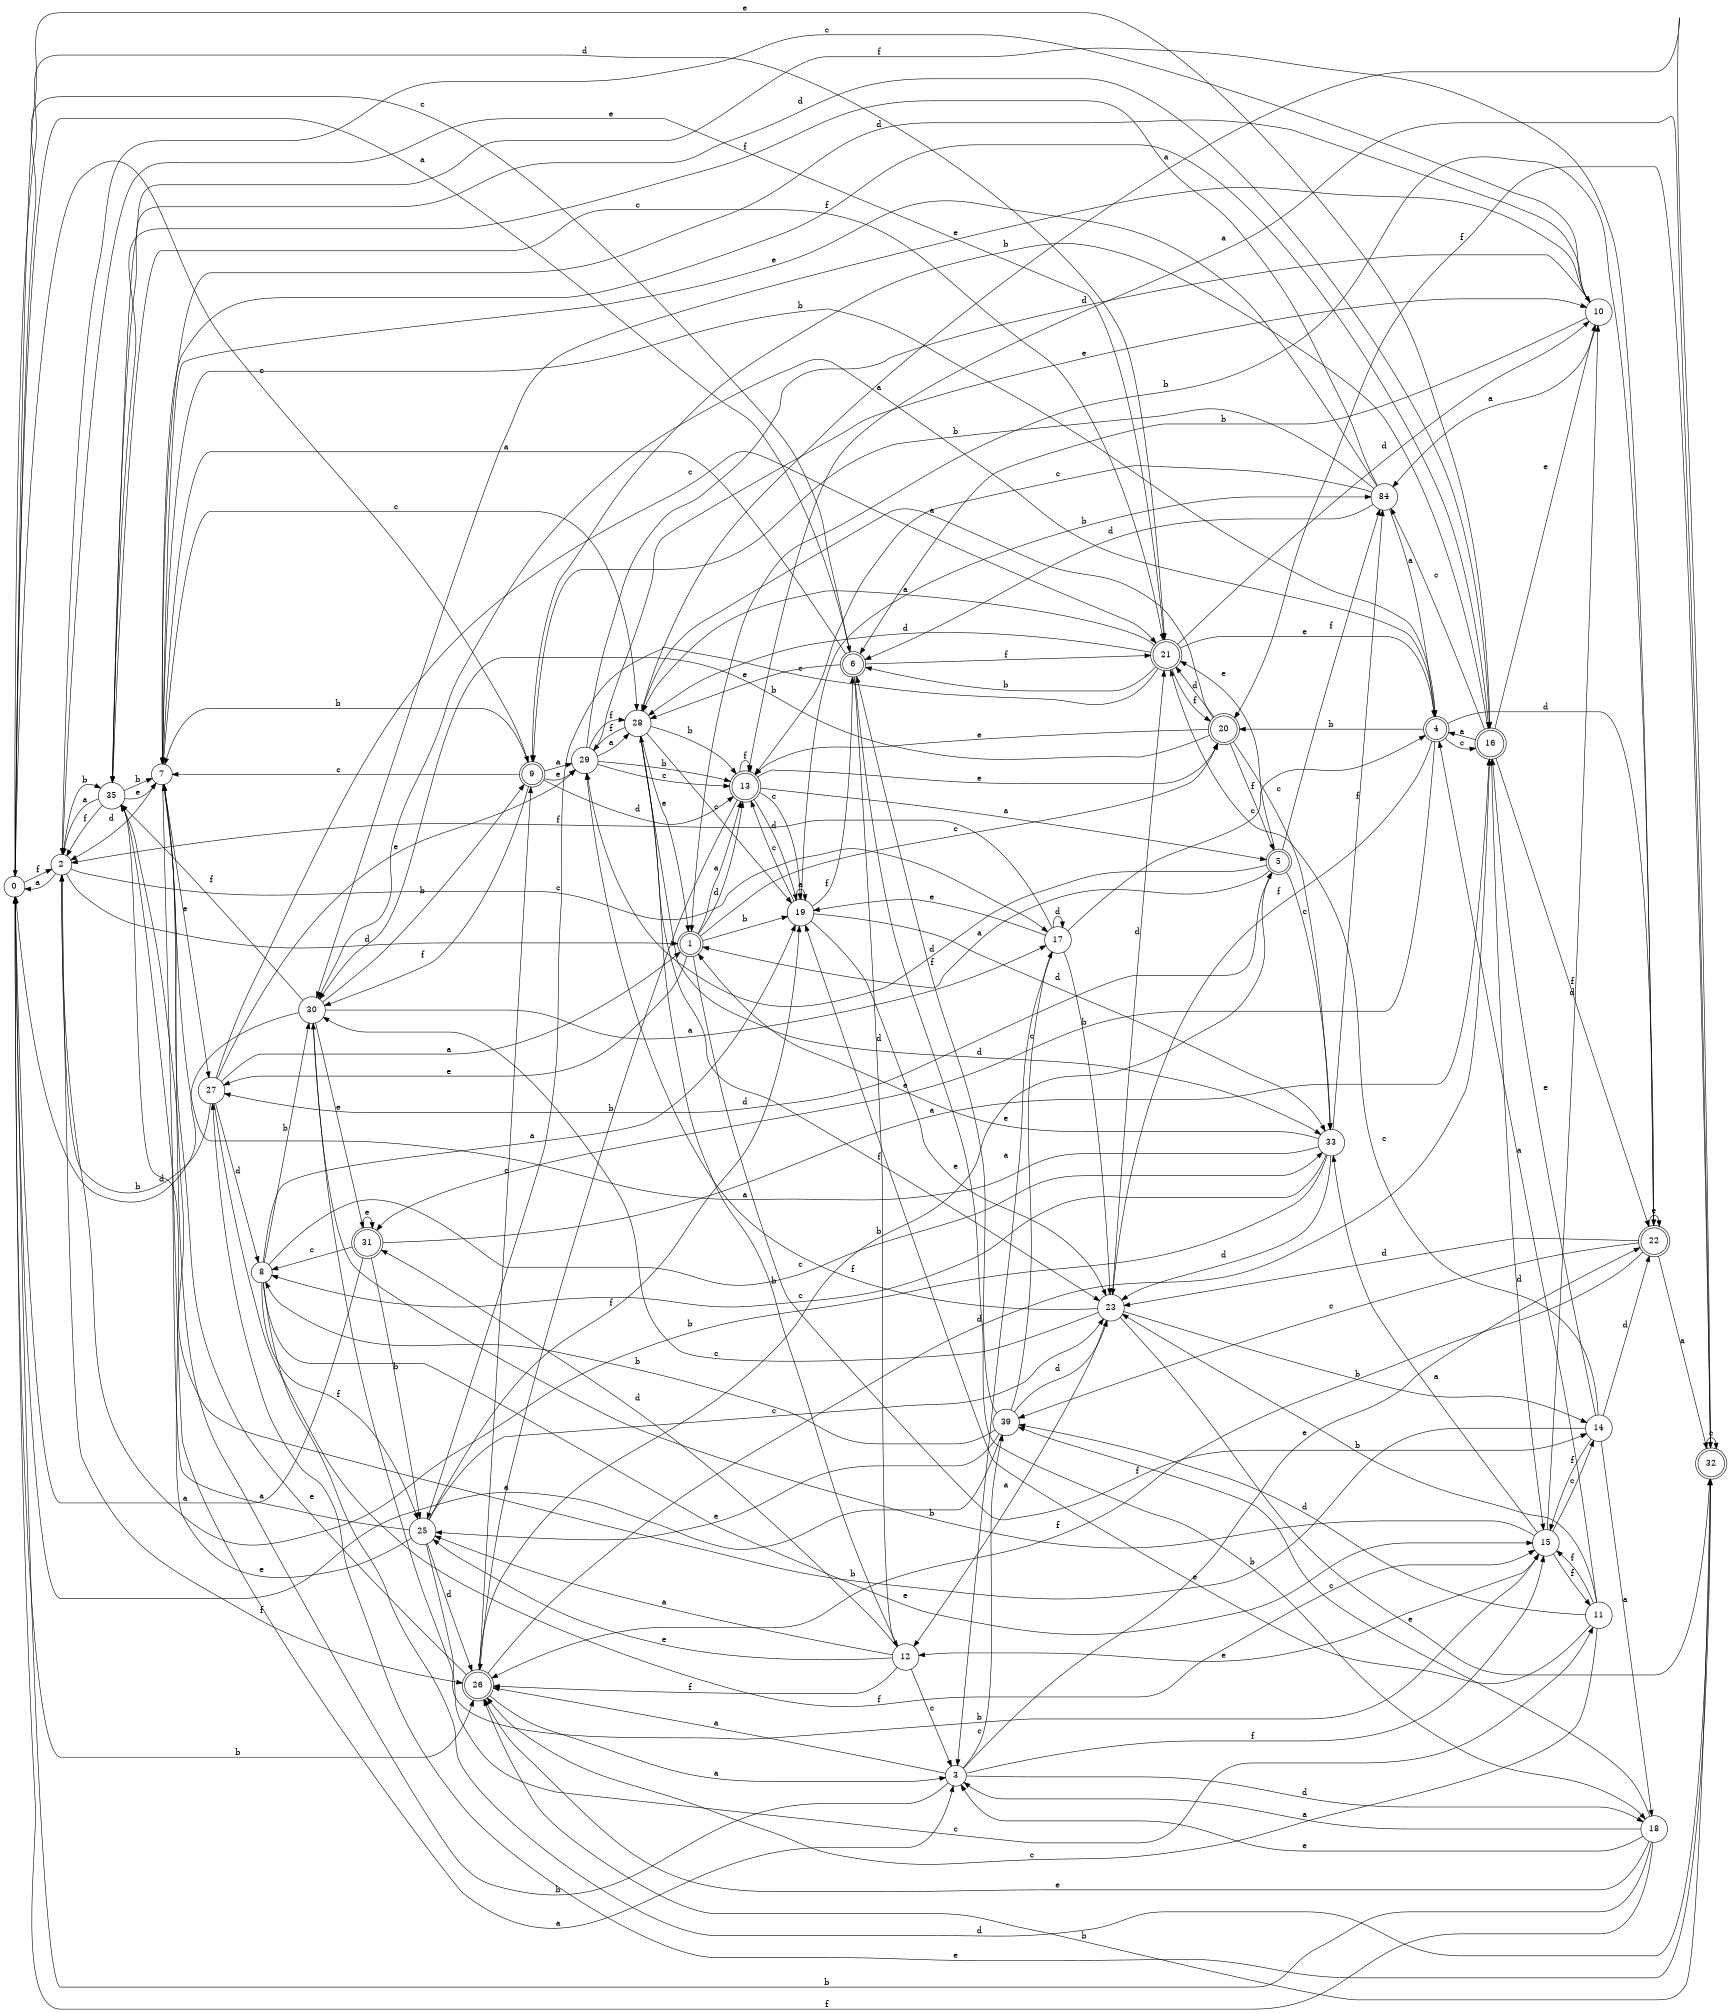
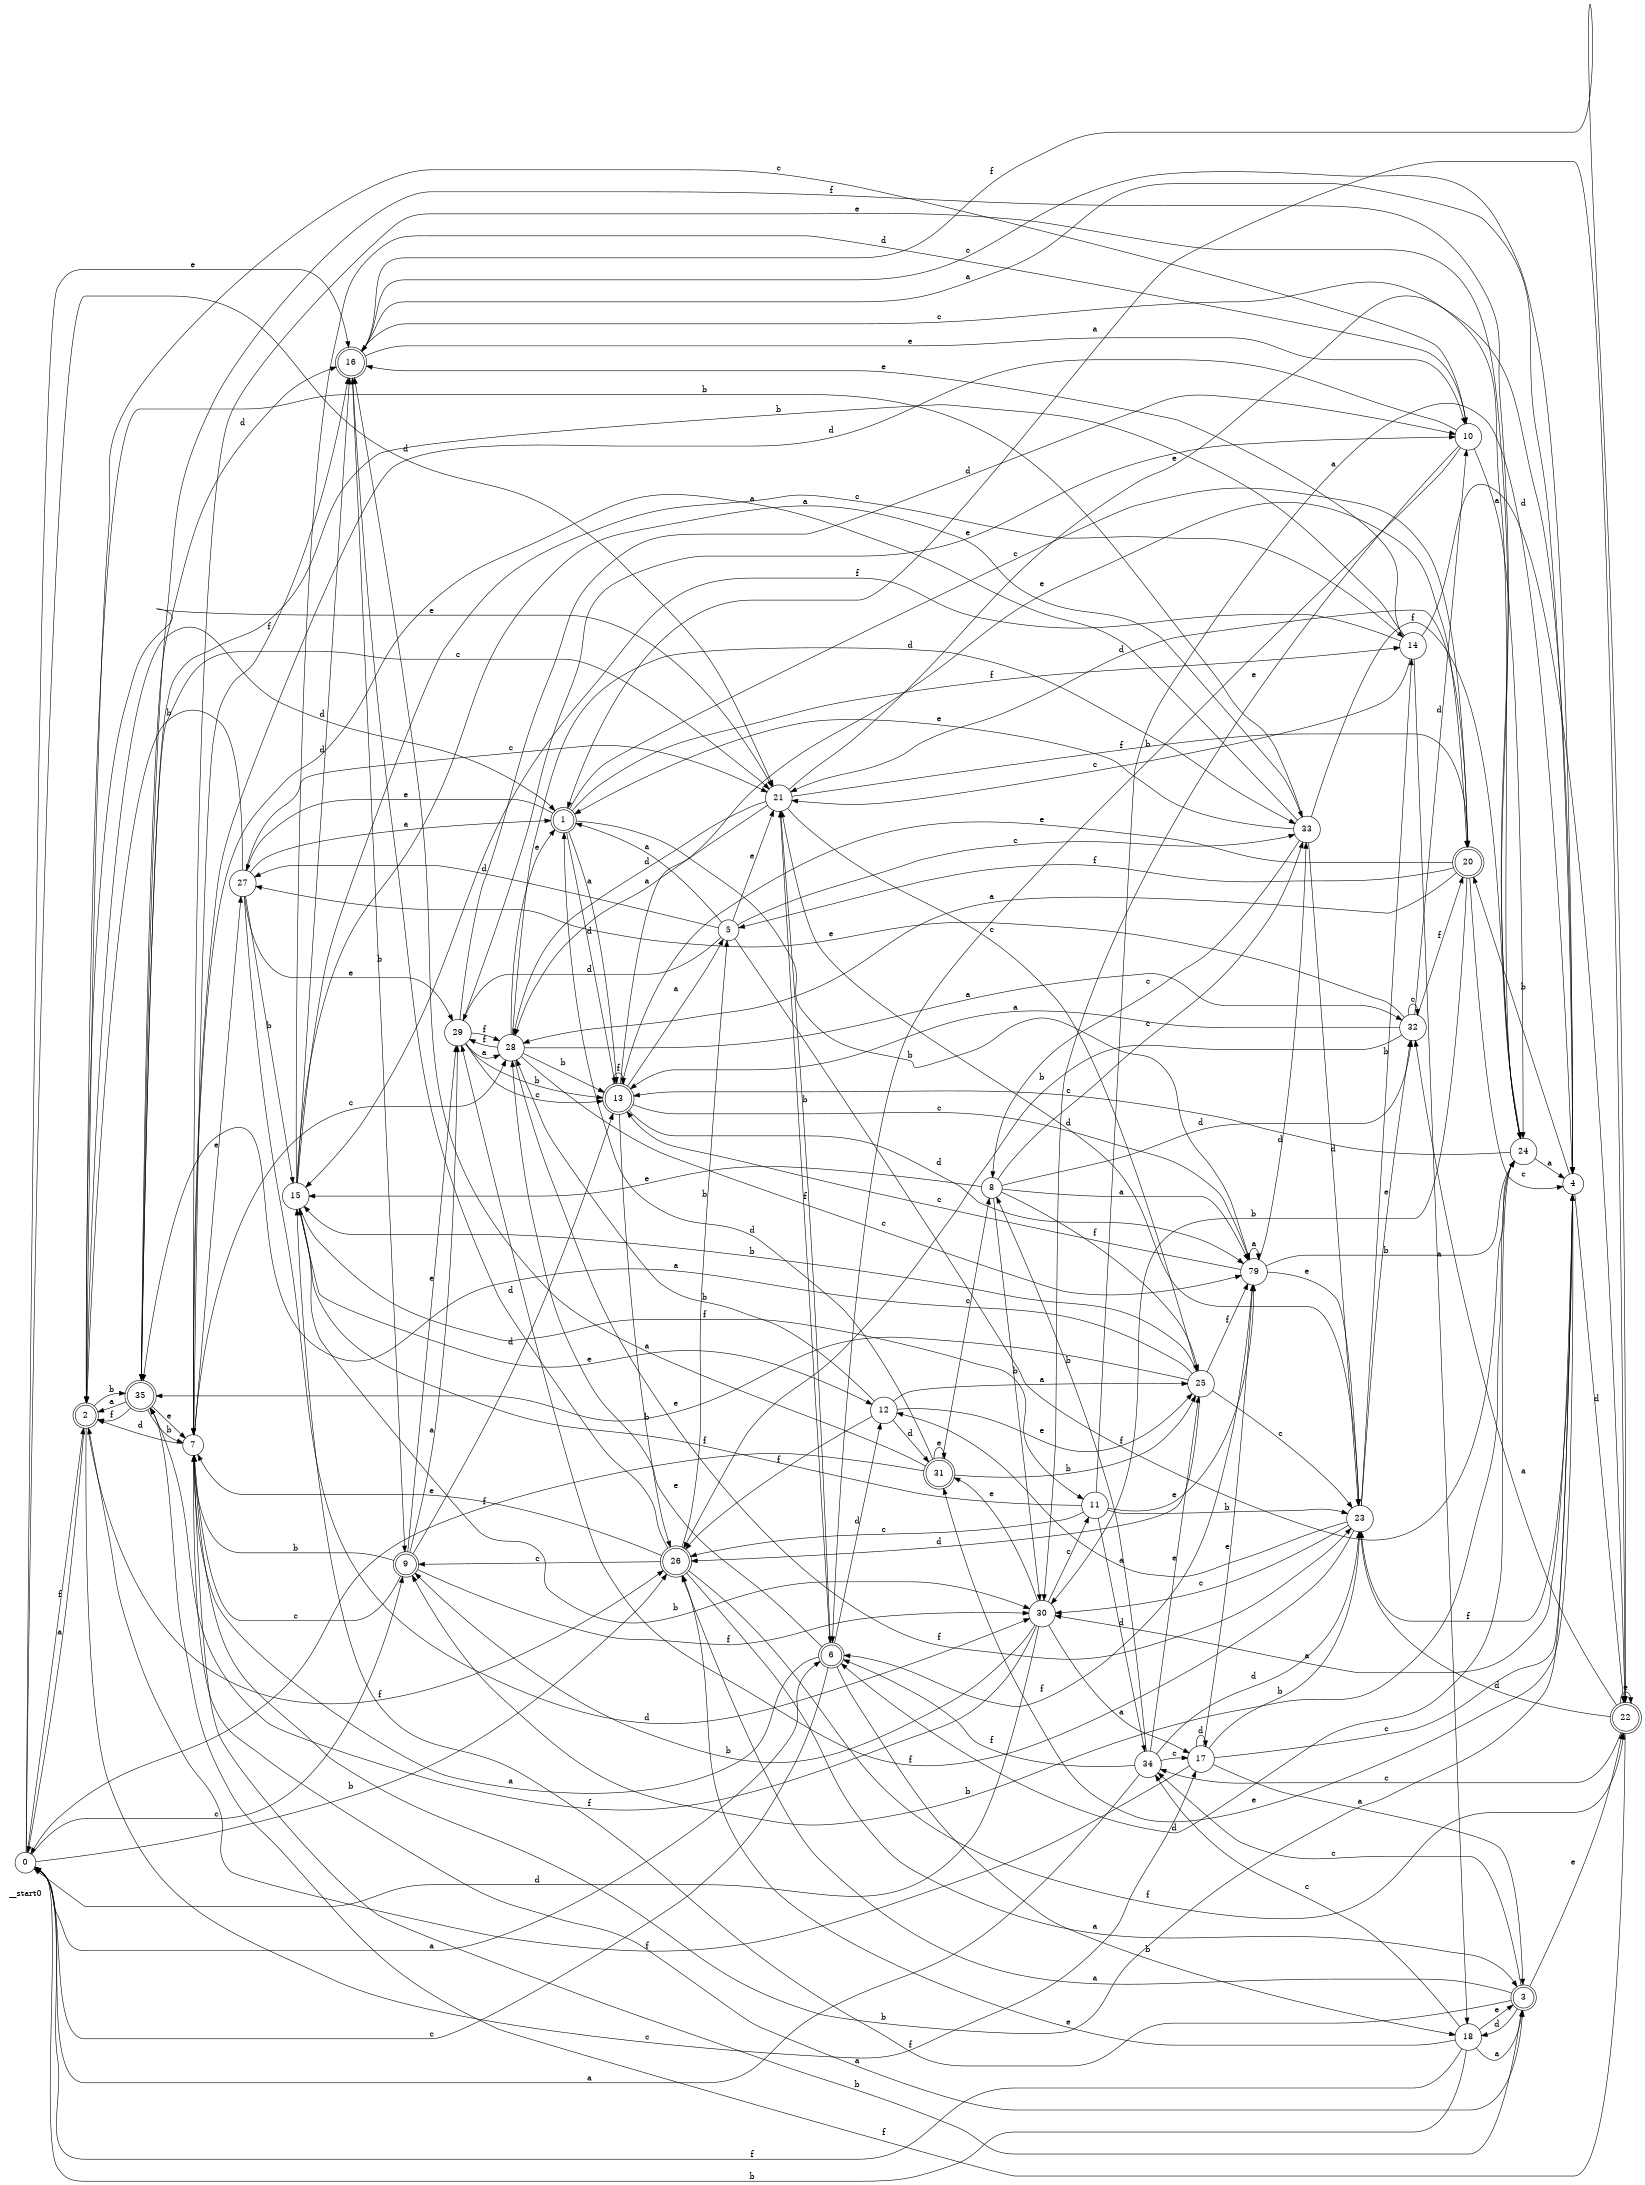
(1166, 385) -> (1095, 329)
(1381, 463) -> (1440, 735)
(1384, 497) -> (1524, 1151)
(1166, 655) -> (779, 798)
(1436, 729) -> (1573, 1184)
(112, 796) -> (141, 1396)
(1279, 862) -> (729, 930)
(61, 865) -> (86, 1416)
(801, 913) -> (1254, 1272)
(1311, 924) -> (1485, 1054)
(1507, 1142) -> (323, 783)
(236, 1180) -> (370, 1588)
none -> (658, 1208)
(1006, 1422) -> (1148, 1764)
(1711, 1464) -> (1413, 1028)
(185, 1499) -> (484, 1502)
(1117, 1508) -> (1134, 1900)
(879, 1700) -> (269, 1026)
(930, 1715) -> none
(956, 1776) -> (1524, 1998)
none -> (25, 1894)
